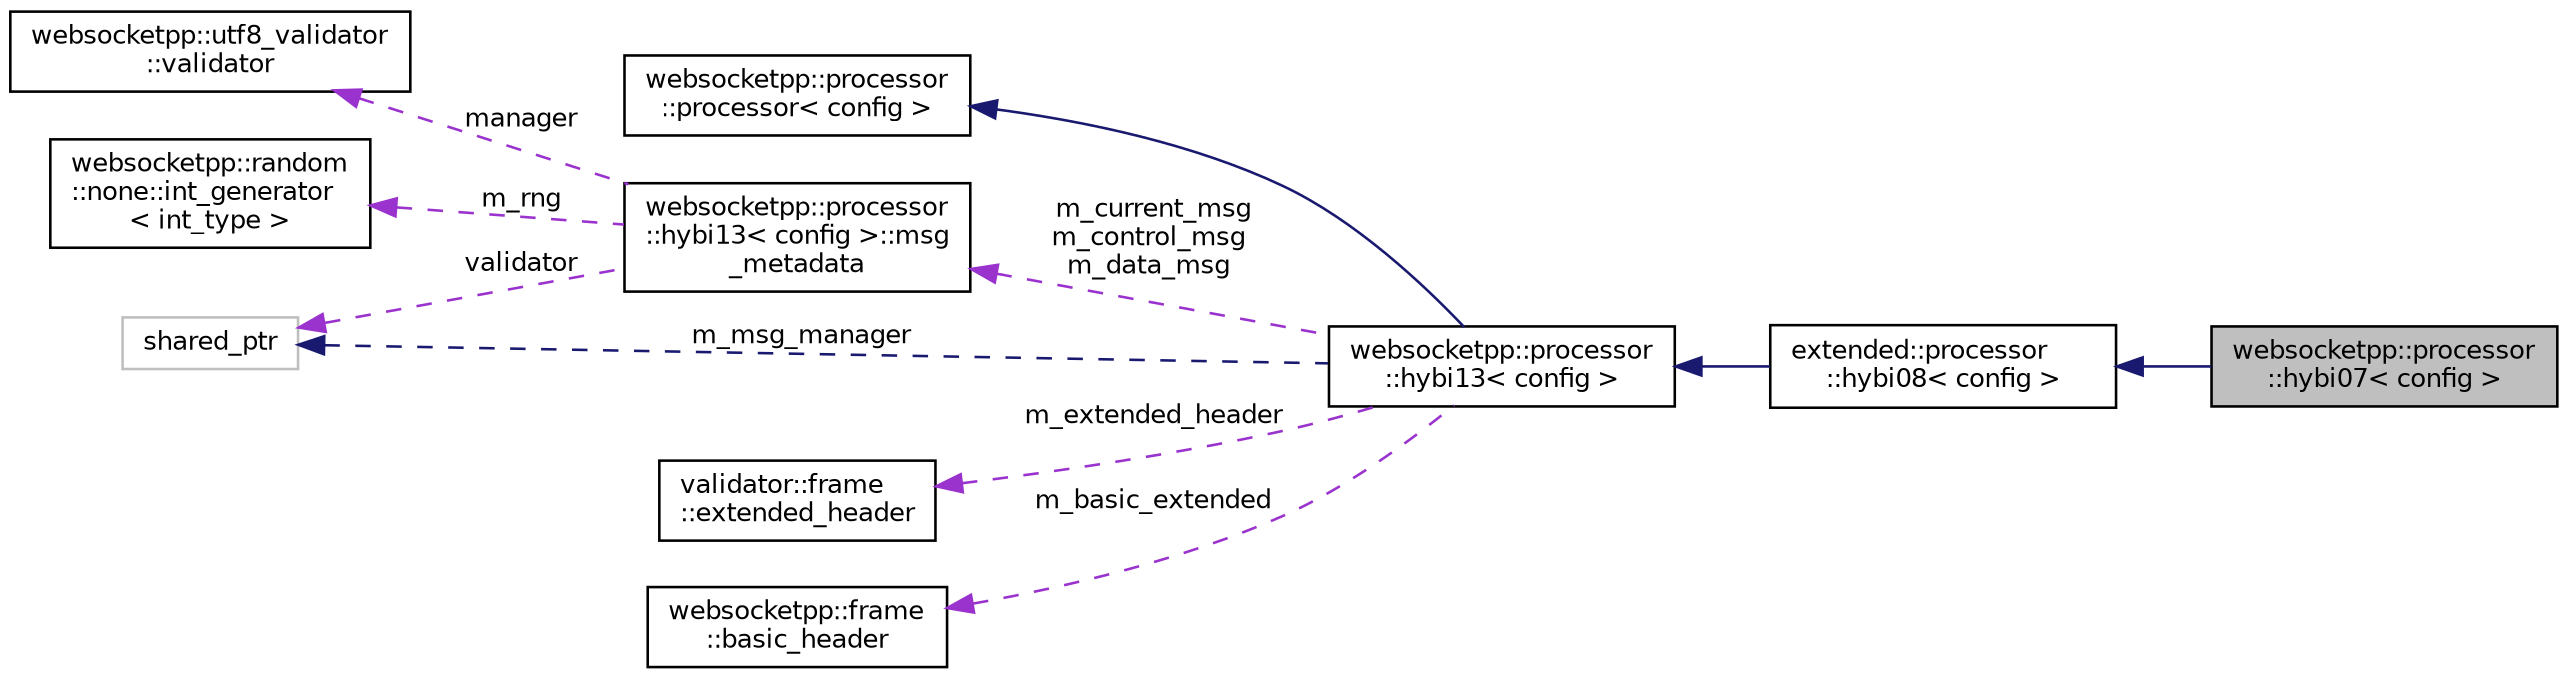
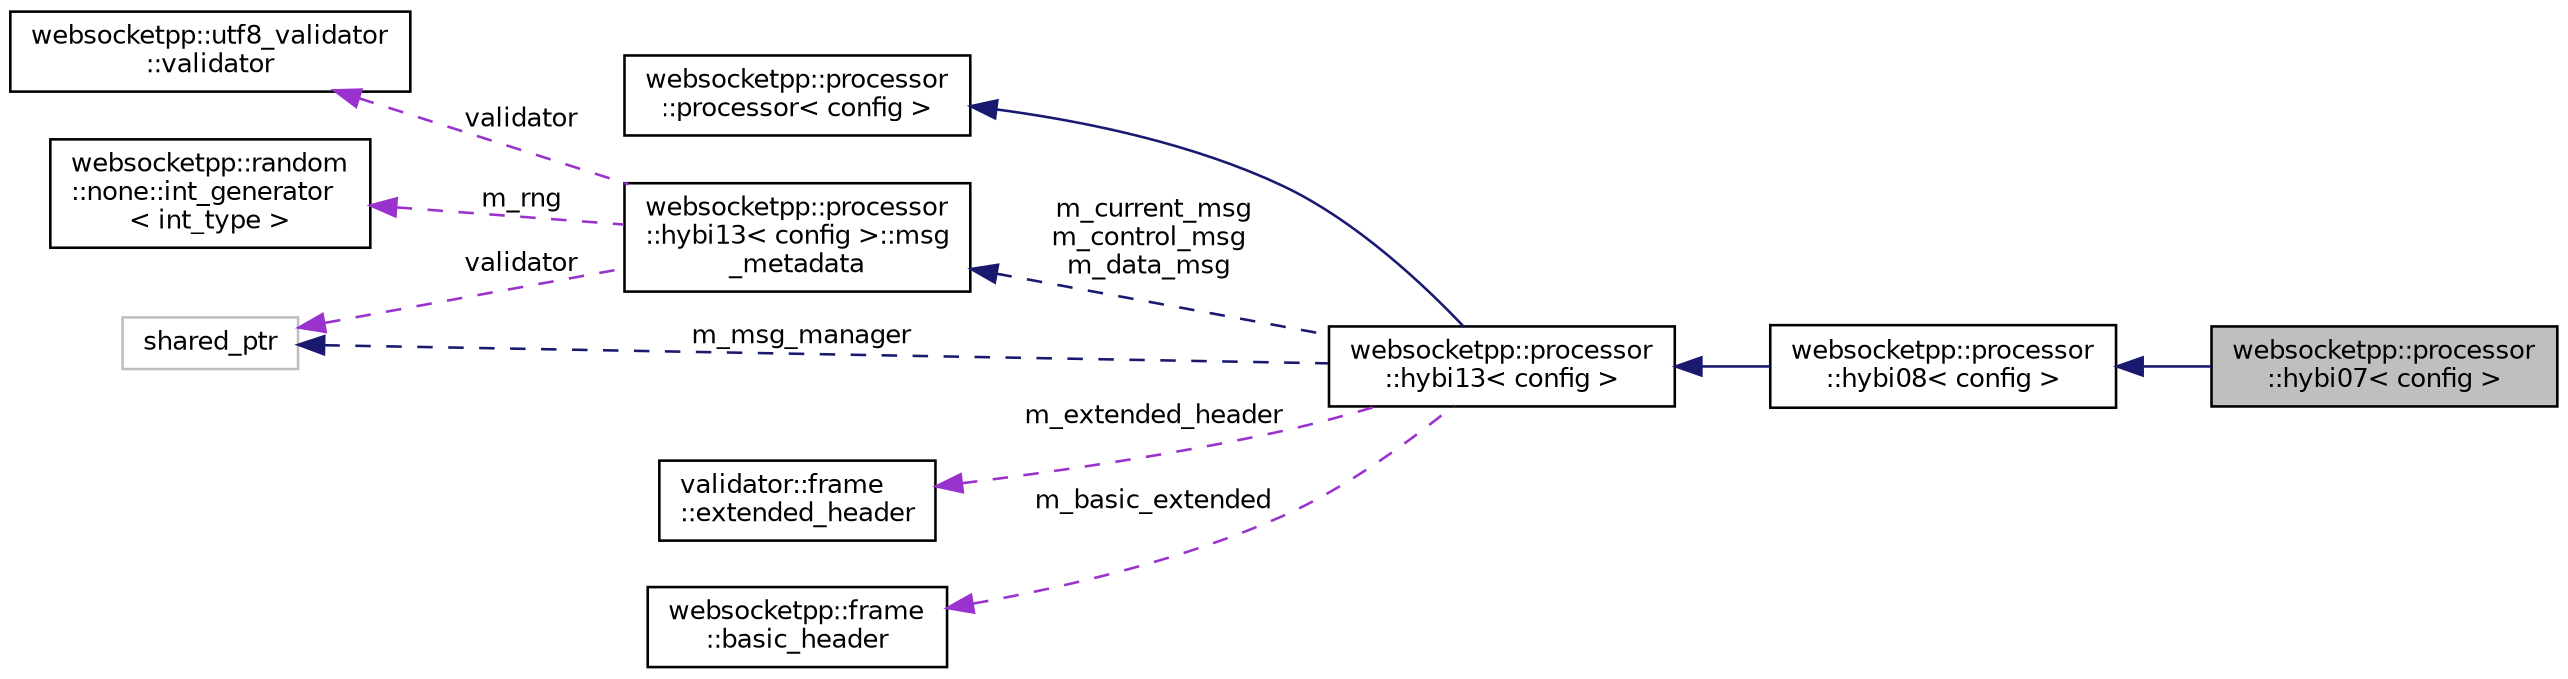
(517, 120) -> (517, 120)
(1163, 304) -> (1163, 304)
(1943, 366) -> (1943, 366)
